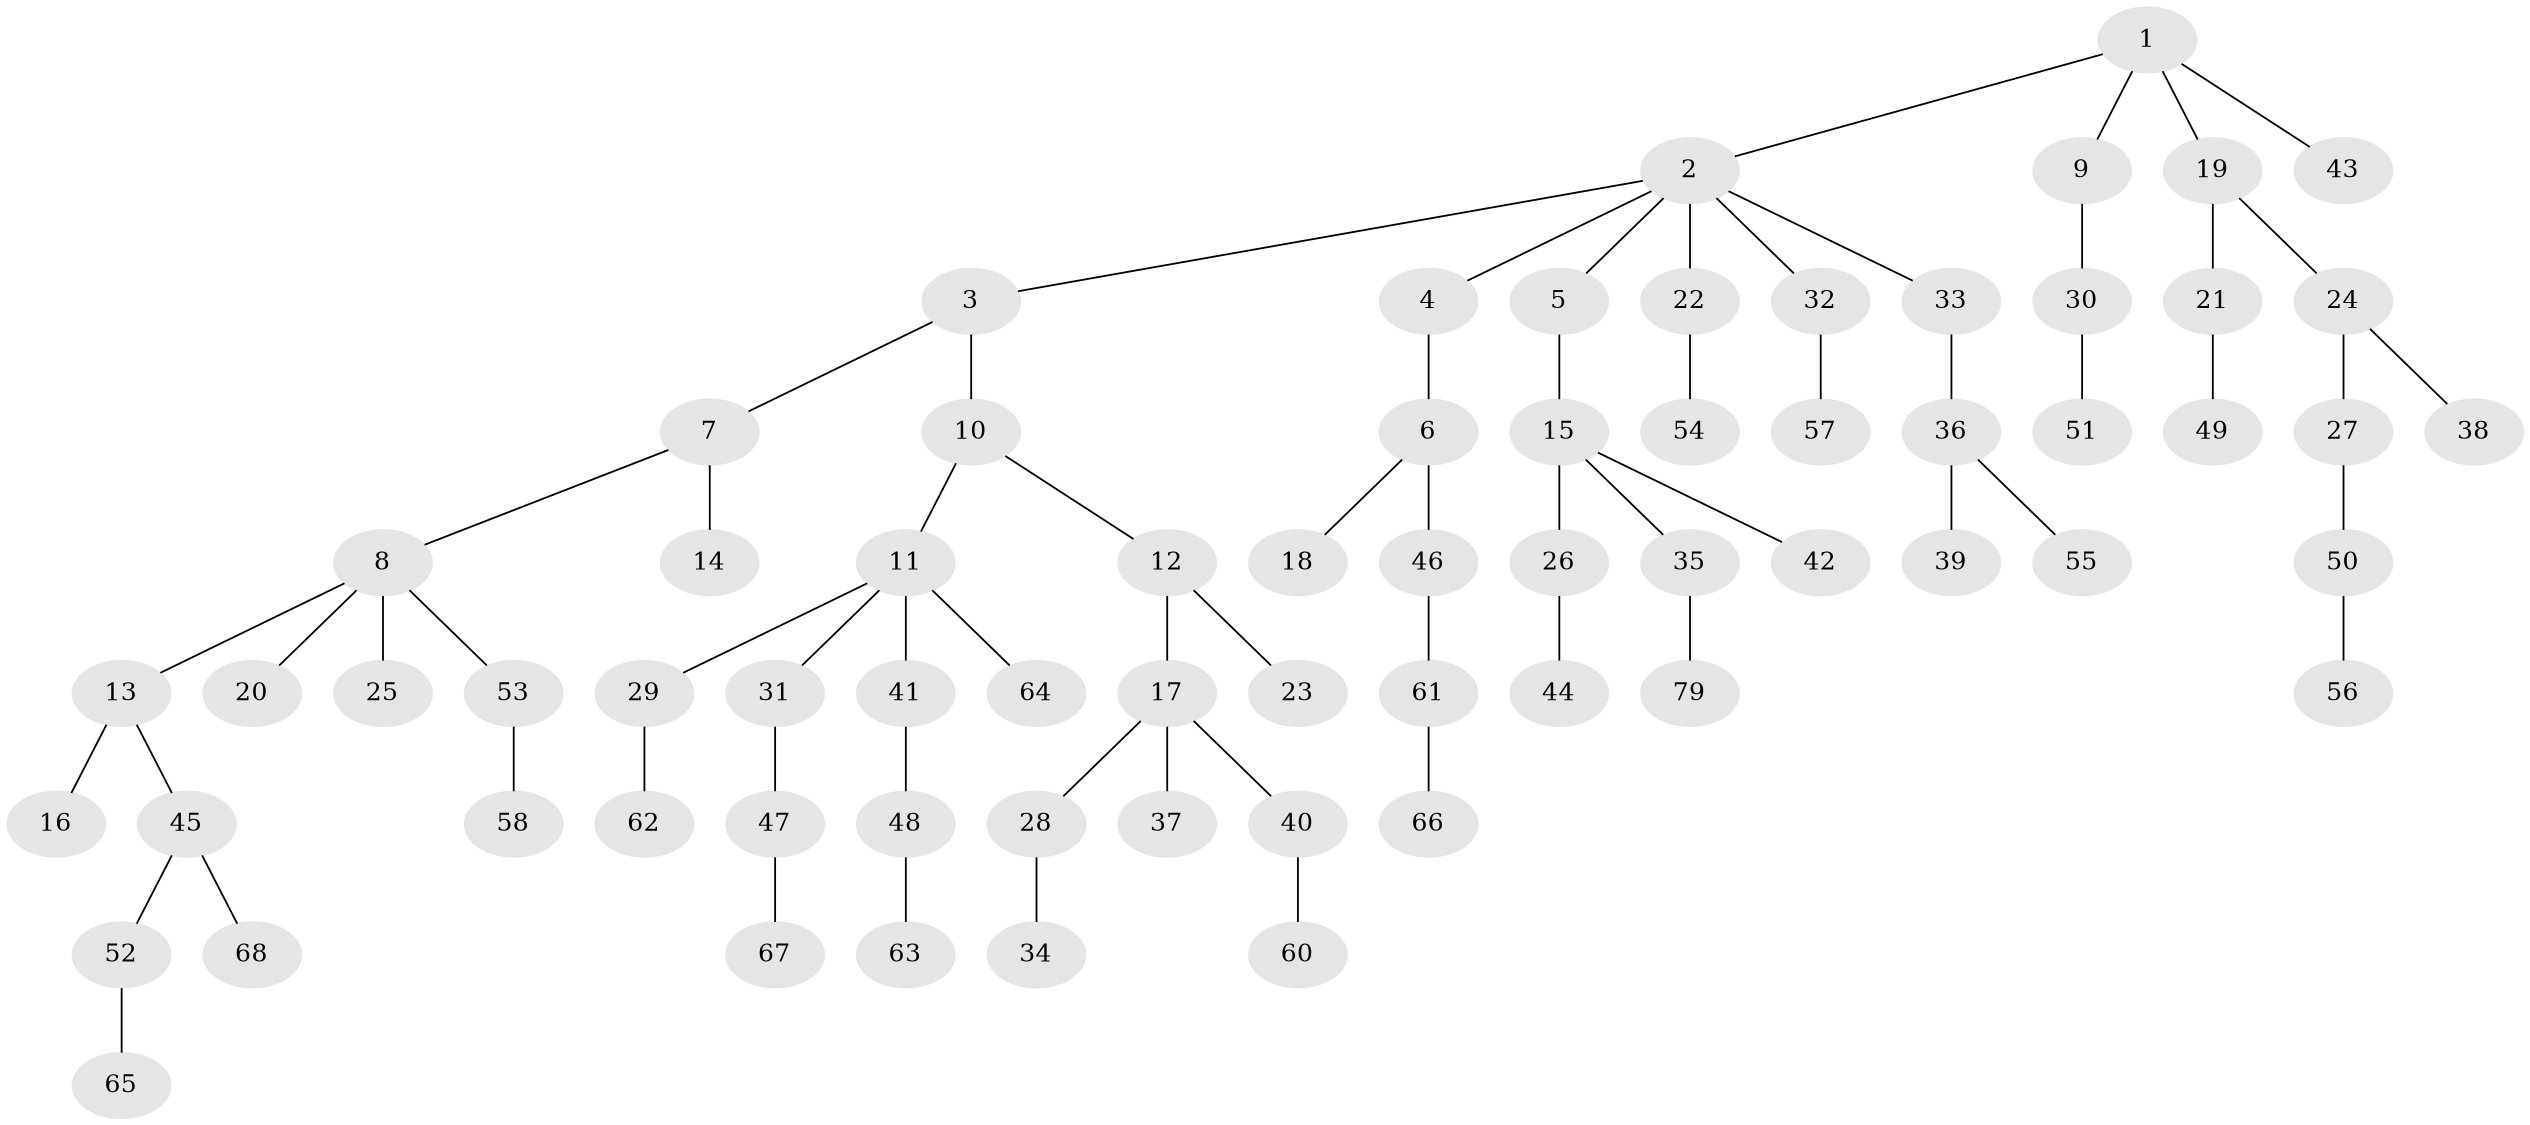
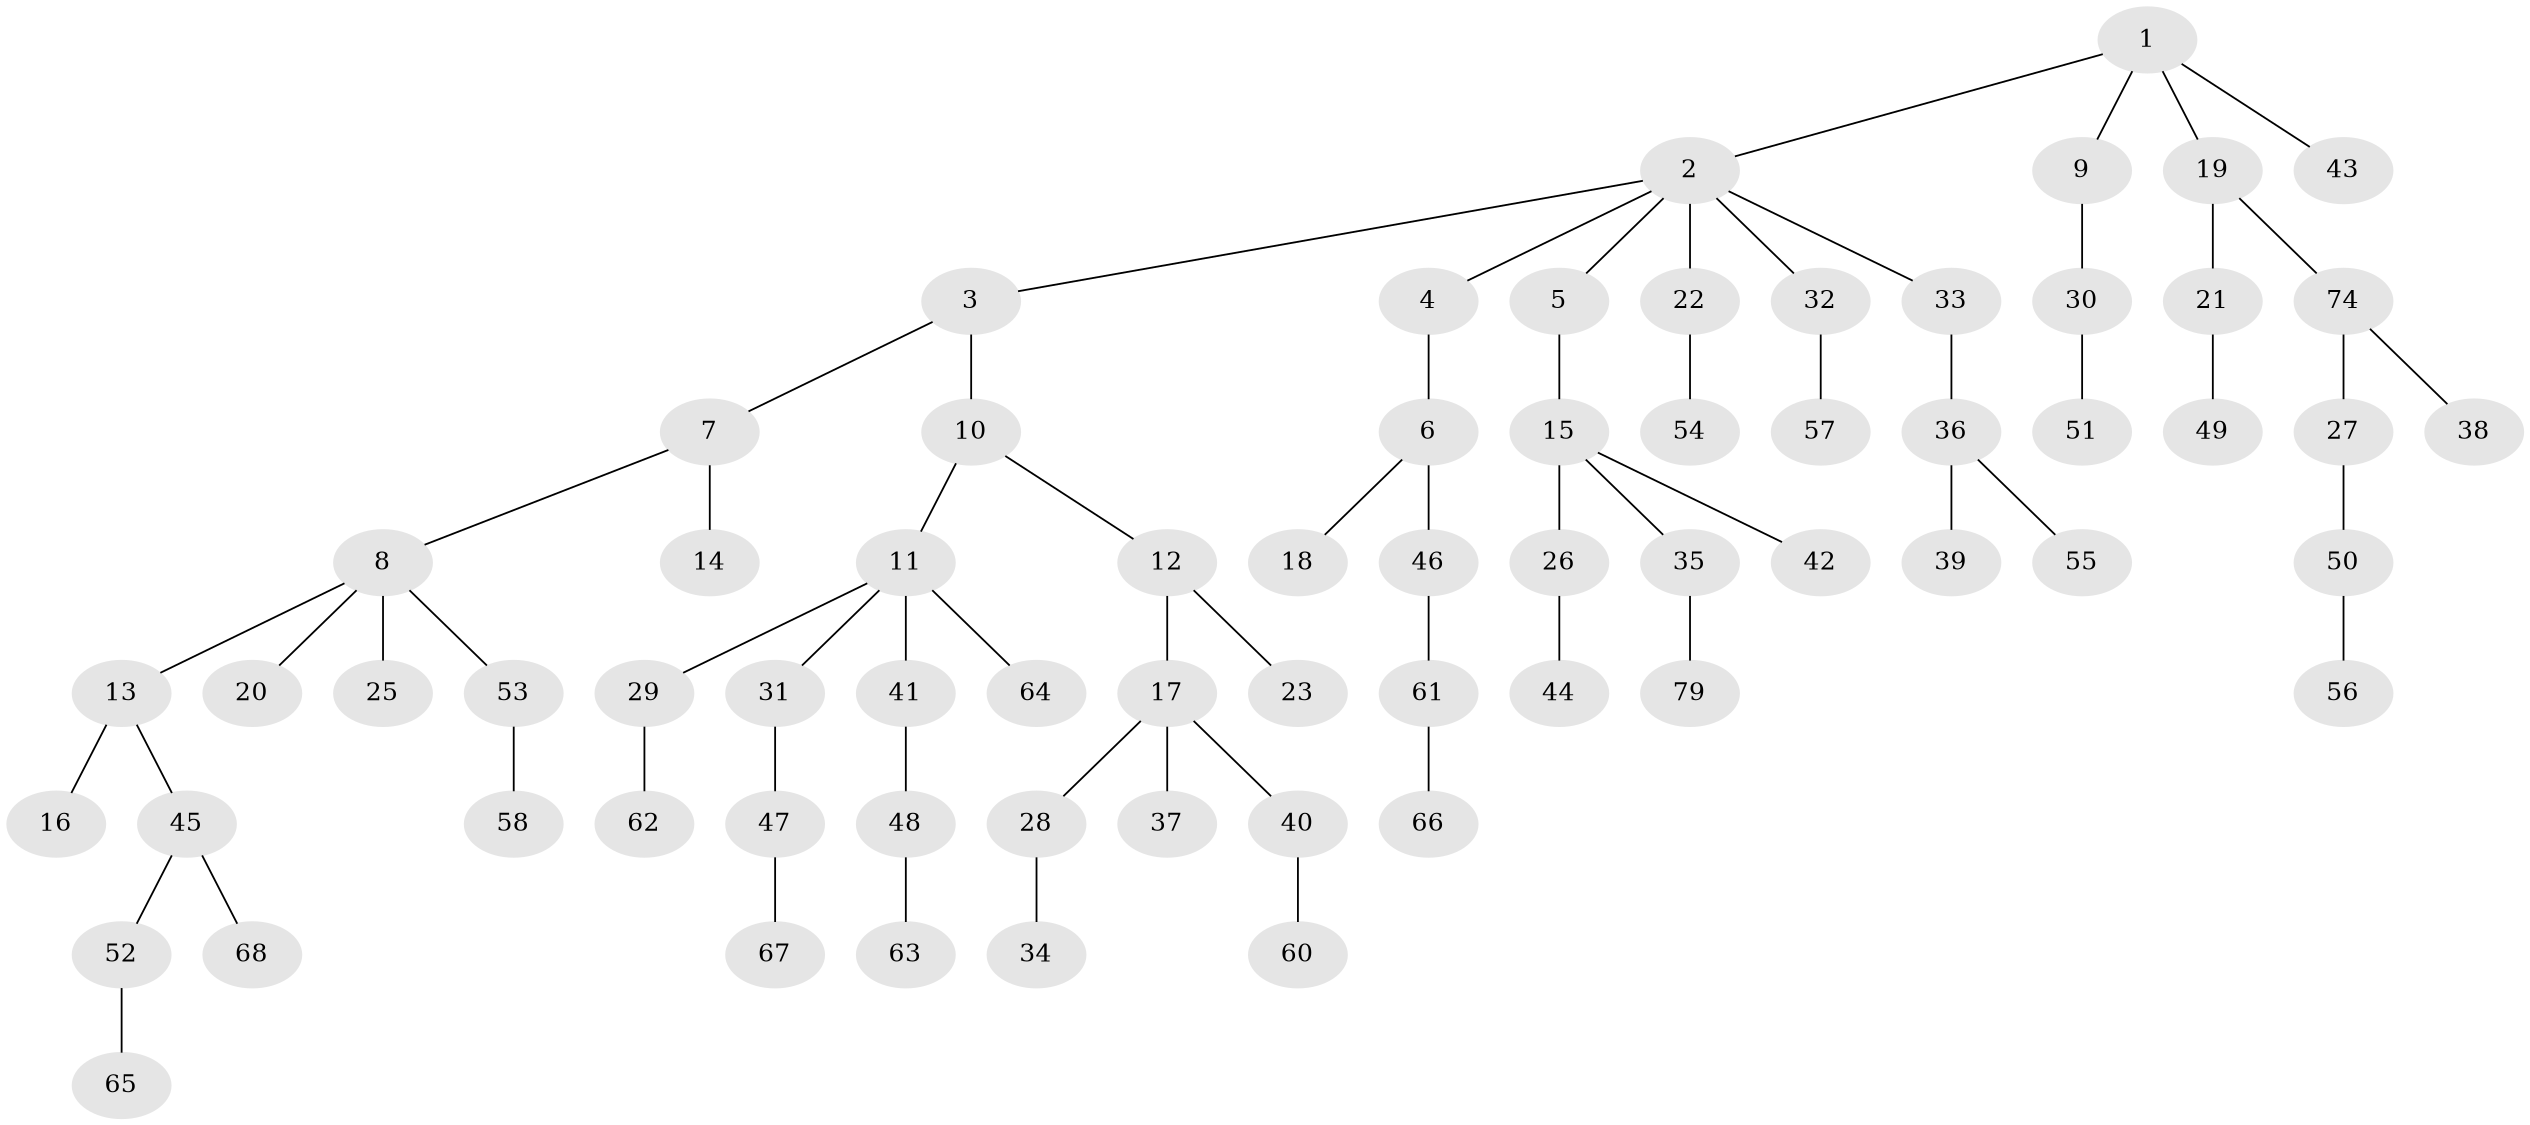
(2344, 301) -> (2344, 301)
